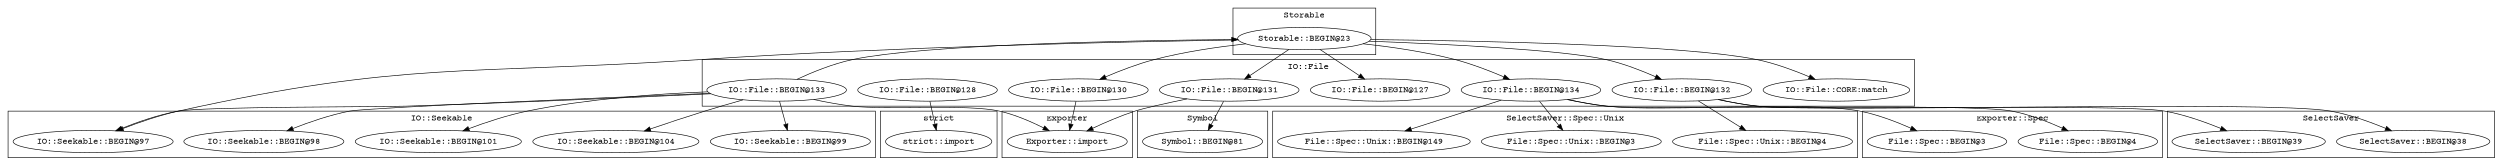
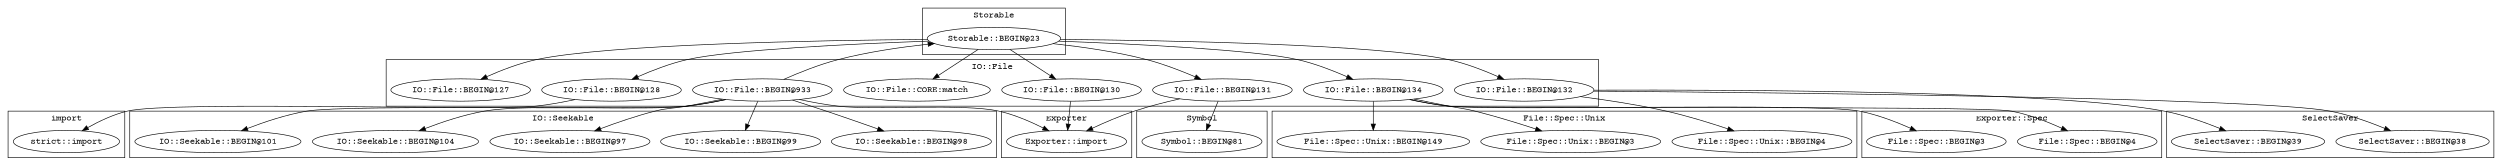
(678, 61) -> (782, 49)
(777, 90) -> (762, 90)
(939, 118) -> (66, 118)
(1565, 118) -> (1564, 118)
